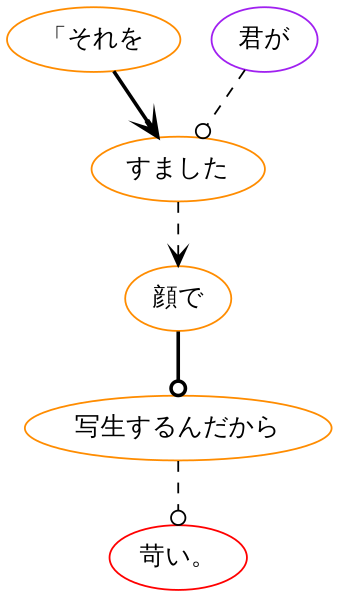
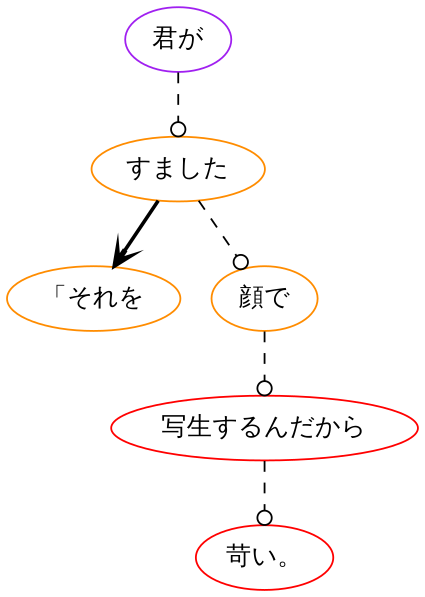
(131, 96) -> (141, 226)
(178, 225) -> (218, 228)
(178, 356) -> (265, 356)
(178, 428) -> (265, 428)
